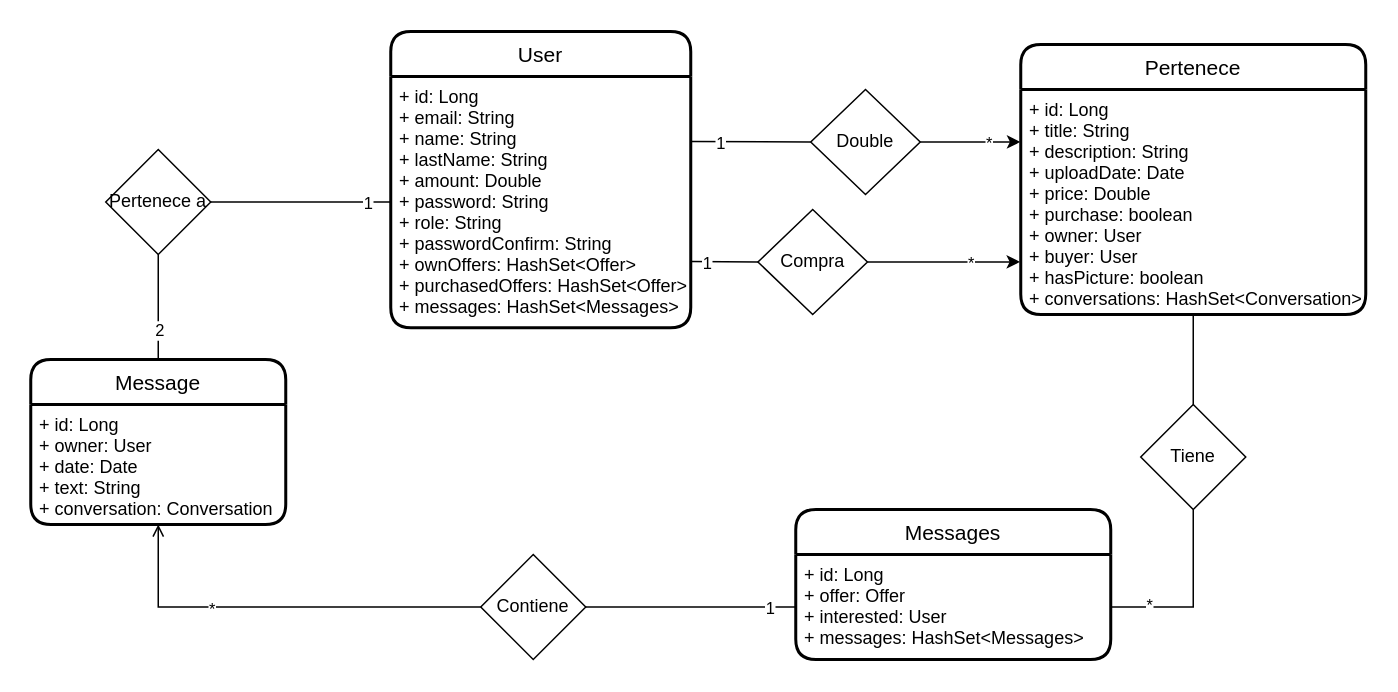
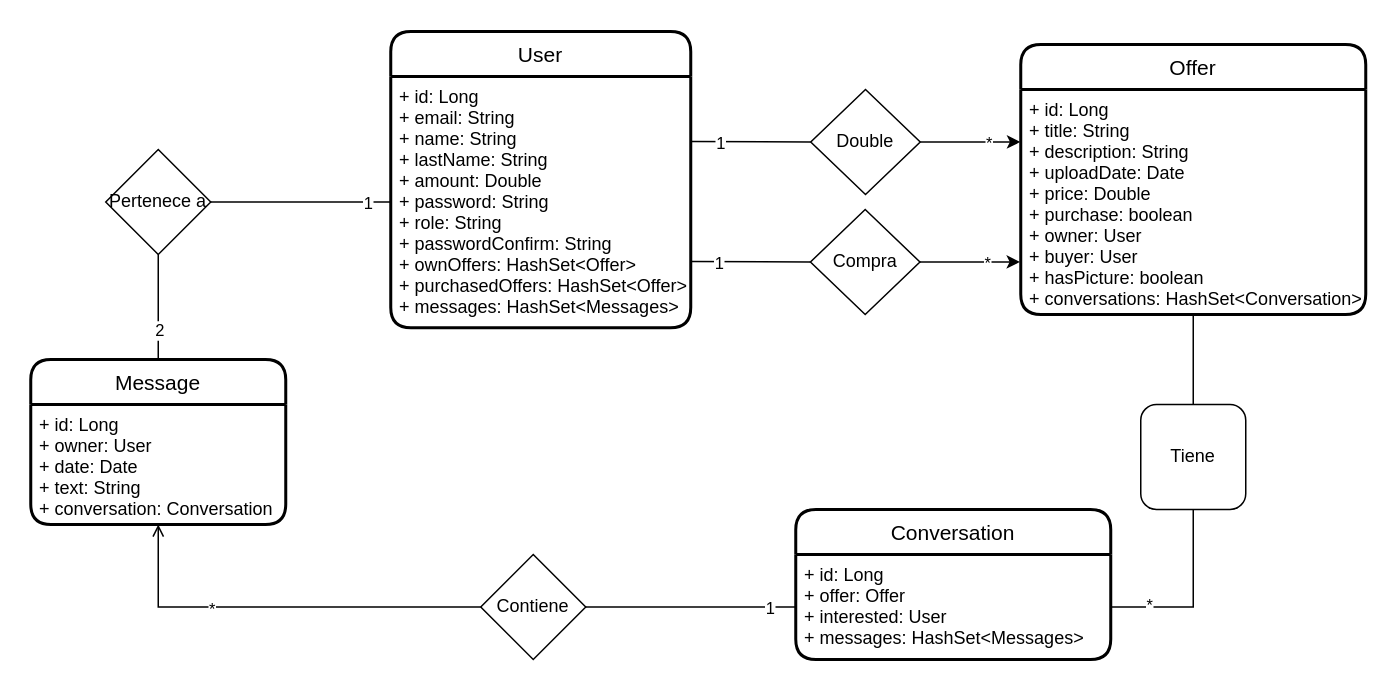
(1193, 68) -> (1193, 68)
(813, 262) -> (865, 262)
(1193, 457) -> (1193, 457)
(953, 533) -> (953, 533)
